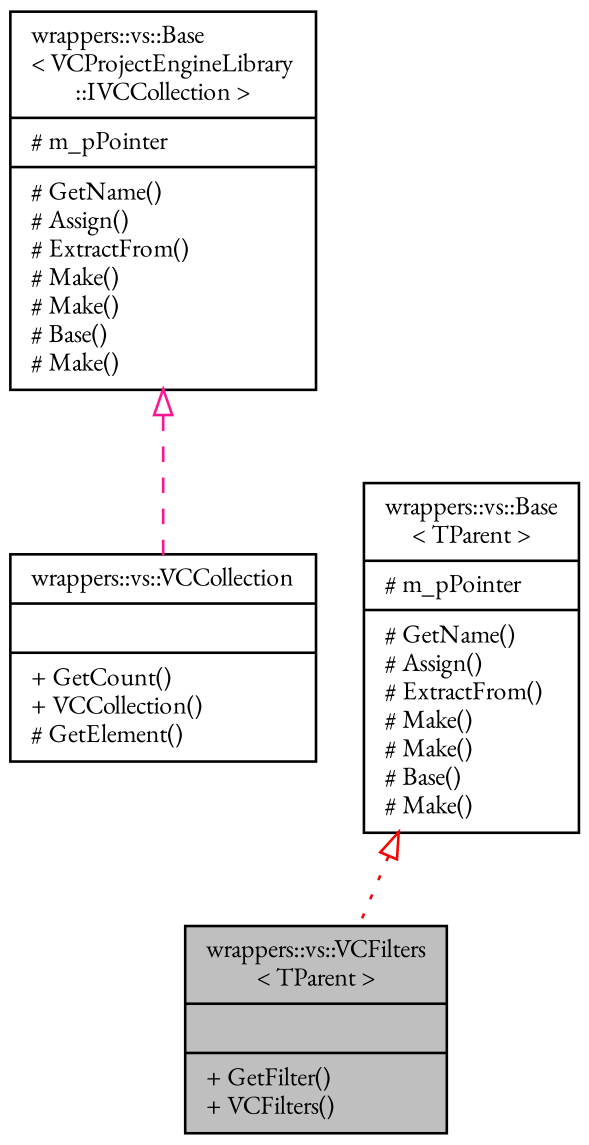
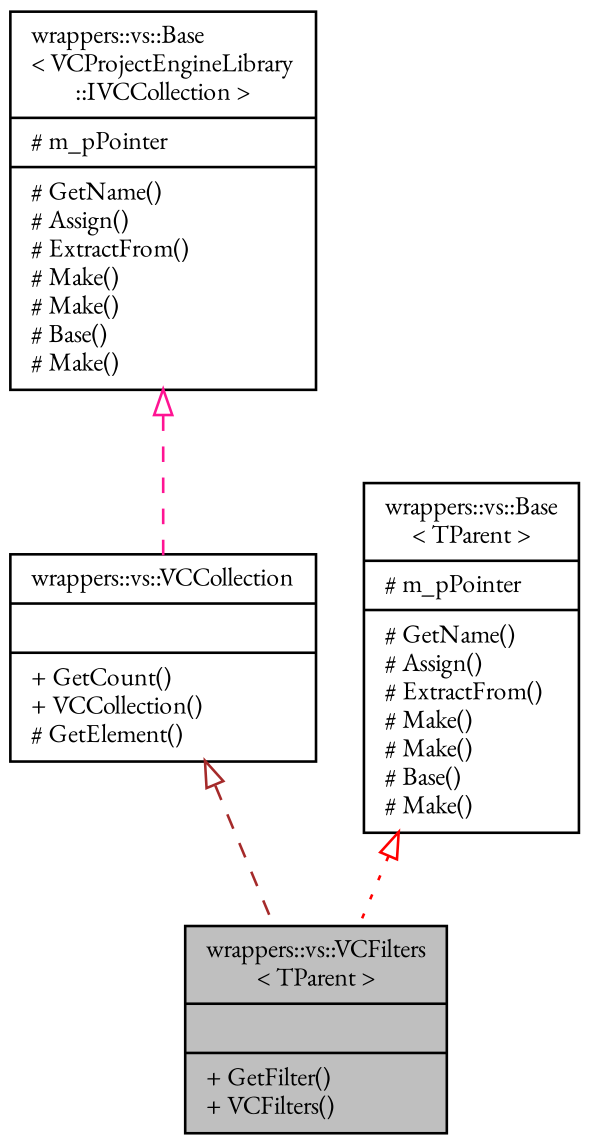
none -> (245, 856)
